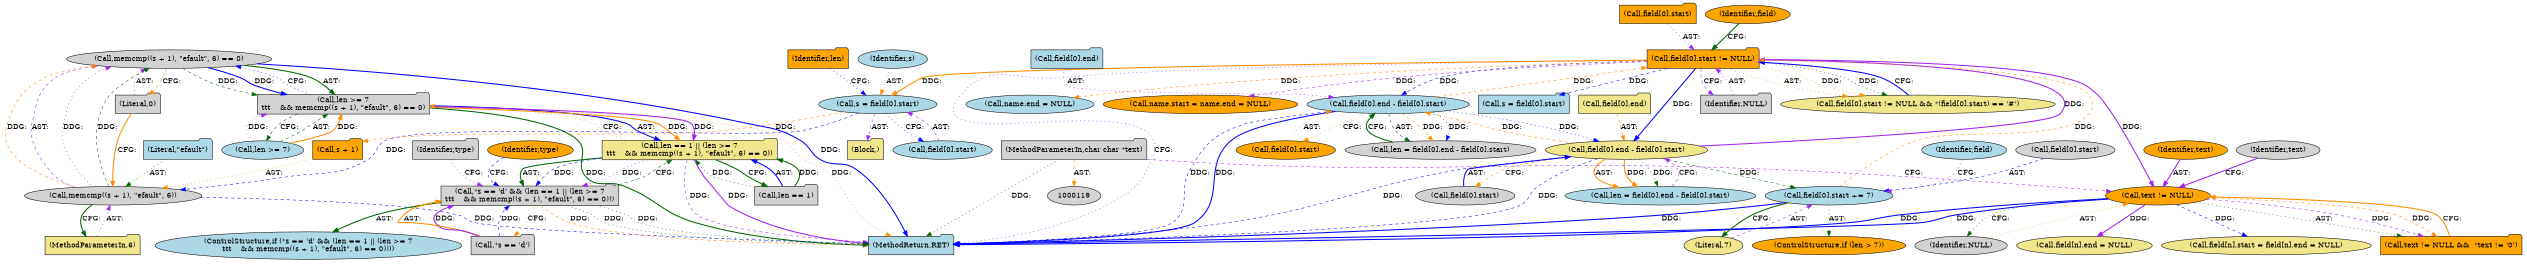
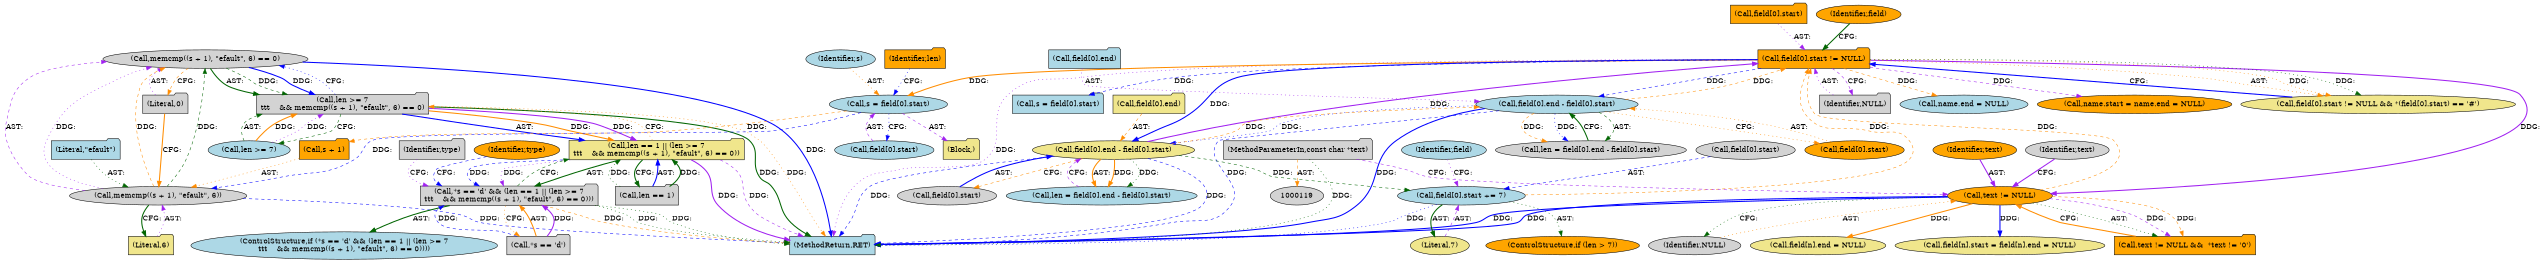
none -> (1996, 129)
(1074, 150) -> (1298, 150)
(1165, 150) -> (1007, 150)
(1763, 219) -> (1442, 219)
(2123, 219) -> (1912, 220)
(2209, 219) -> (2000, 218)
(1373, 231) -> (1161, 241)
(93, 246) -> (151, 246)
